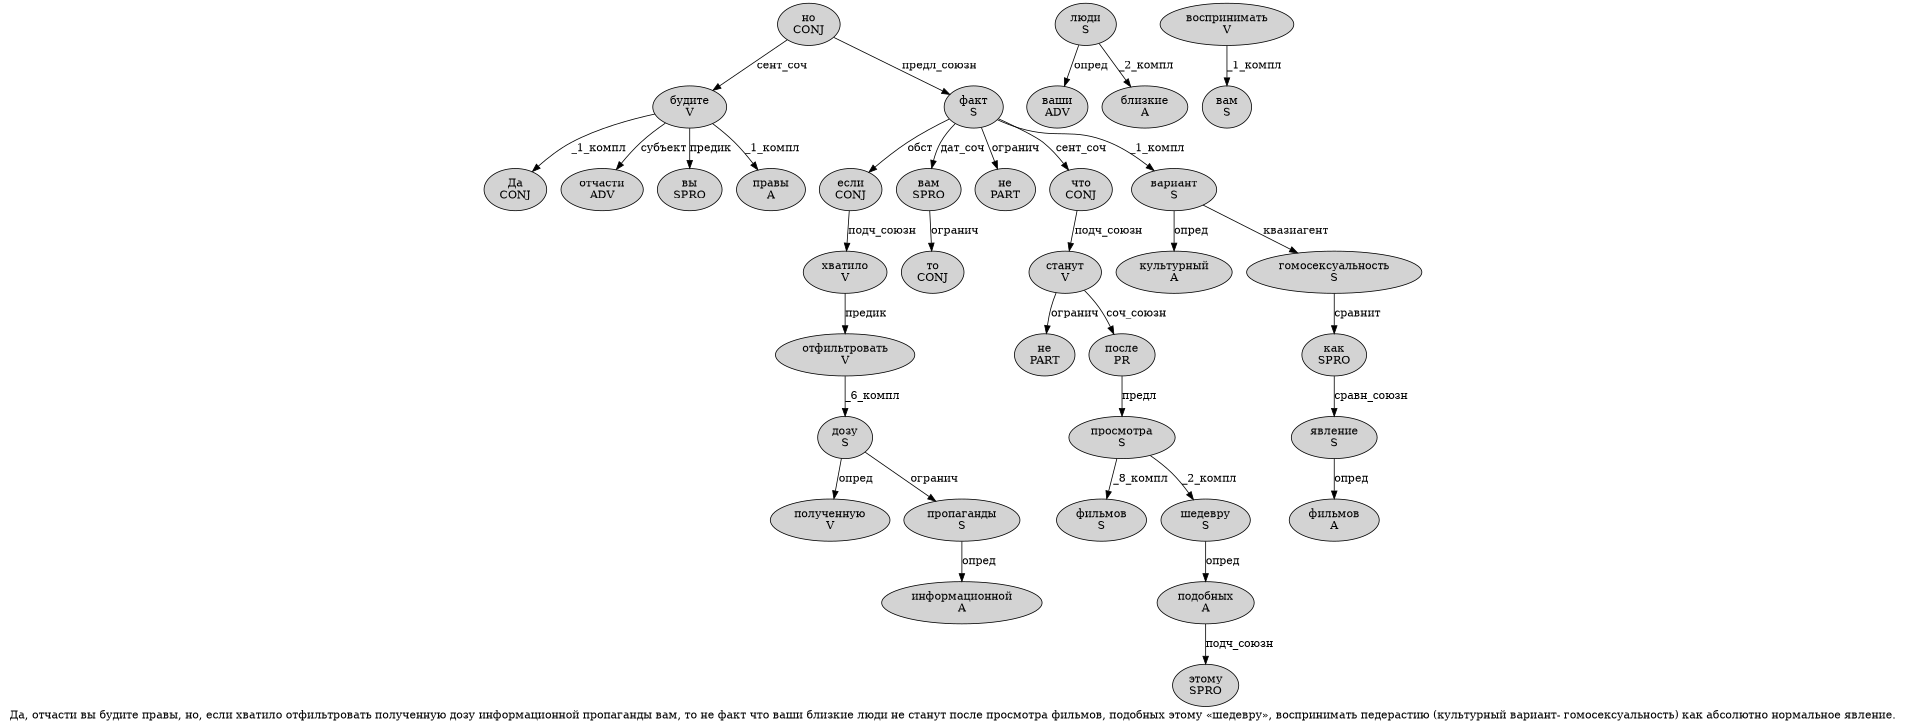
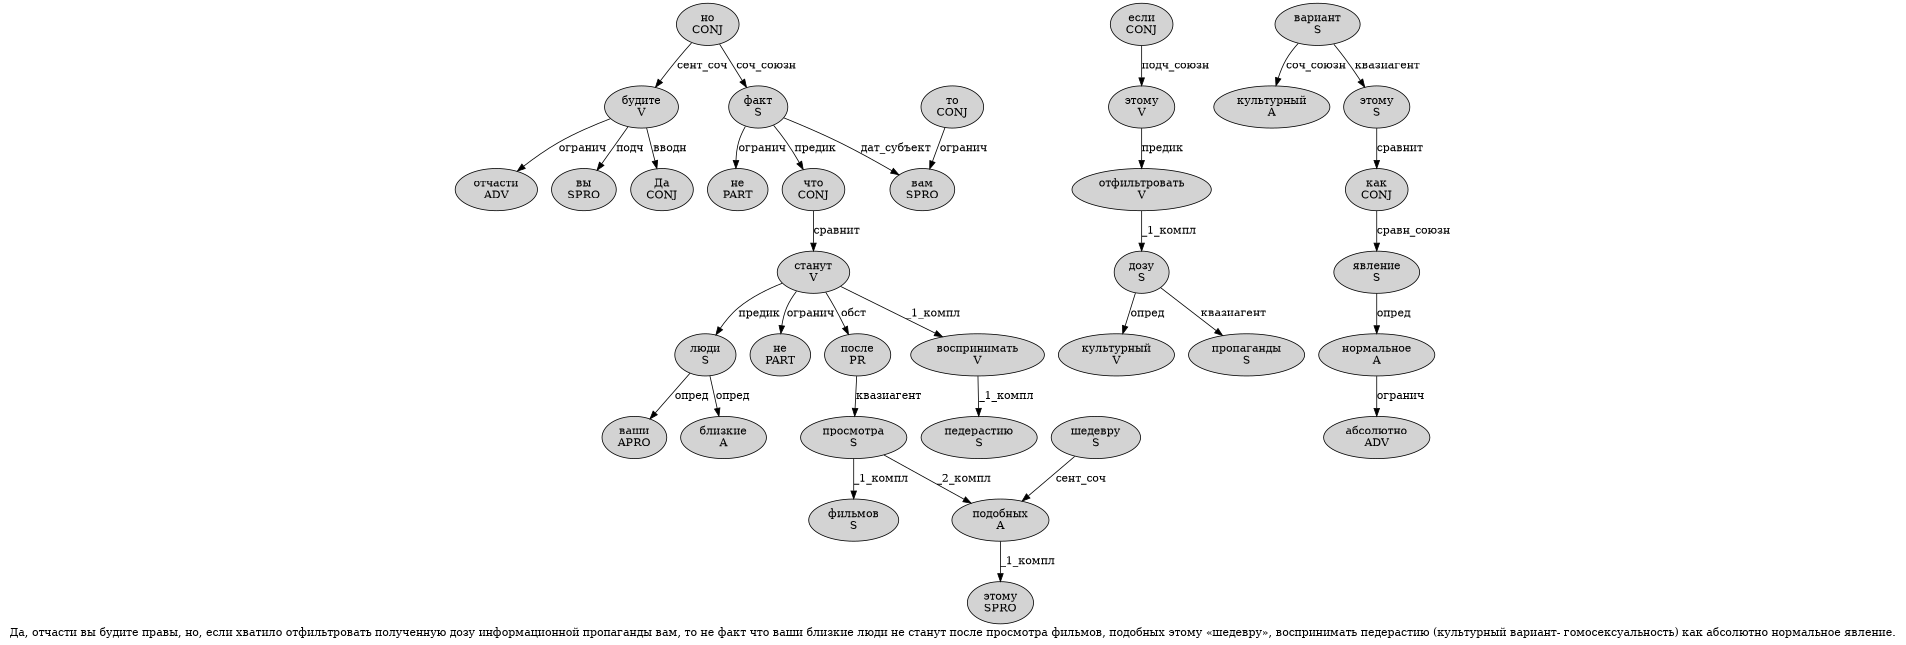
(939, 66) -> (766, 66)
(1146, 66) -> (733, 396)
(1057, 107) -> (634, 437)
(1227, 107) -> (979, 437)
(1075, 134) -> none
(910, 141) -> none
(599, 148) -> (670, 148)
(664, 148) -> (583, 148)
(711, 148) -> (630, 148)
(963, 148) -> (896, 148)
(1081, 148) -> (815, 148)
(771, 190) -> none
(931, 227) -> (939, 145)
(1109, 231) -> (837, 231)
(1191, 231) -> (1316, 66)
(845, 272) -> (1142, 107)
(1334, 272) -> (1377, 107)
none -> (748, 301)
none -> (888, 310)
(1136, 314) -> (854, 314)
(1334, 355) -> (1377, 190)
(873, 396) -> (1169, 231)
(1139, 396) -> (889, 396)
none -> (1377, 437)
(1171, 473) -> (924, 477)
(935, 479) -> (1234, 314)
(1141, 479) -> (881, 479)
(830, 520) -> (1116, 355)
(1334, 520) -> (1377, 355)
(1223, 561) -> (1081, 479)
(962, 603) -> none
(1240, 644) -> (1028, 561)
